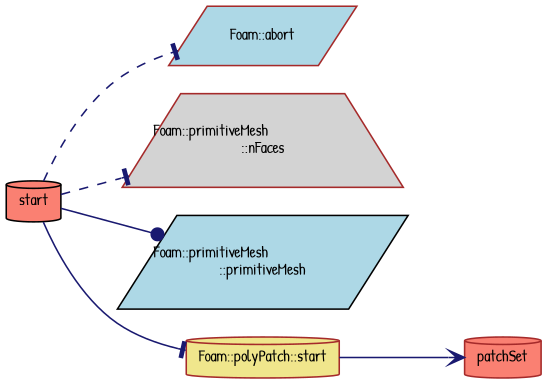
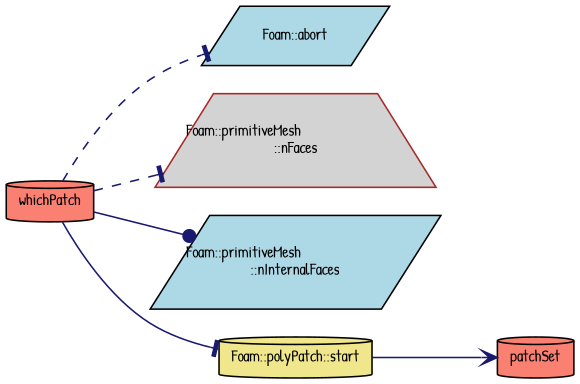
(263, 36) -> (296, 36)
(34, 201) -> (50, 201)
(263, 262) -> (296, 262)
(263, 357) -> (296, 357)
(503, 357) -> (536, 357)
